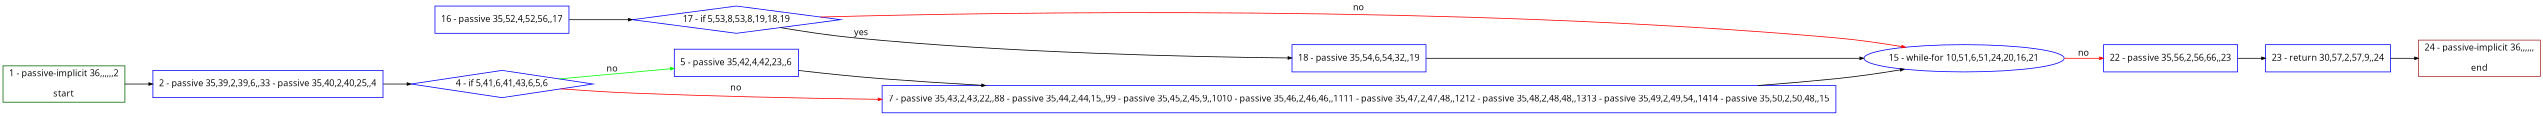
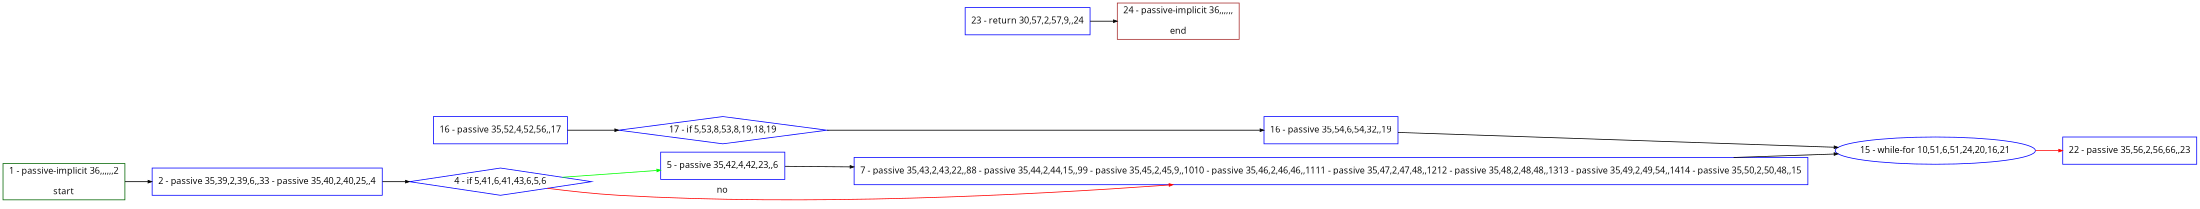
(1362, 15) -> none
(1359, 58) -> (1331, 130)
(2250, 58) -> none
(613, 69) -> (2197, 182)
